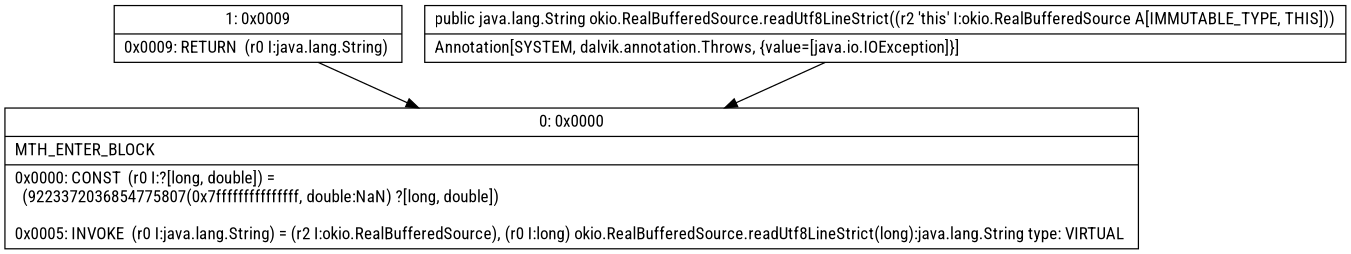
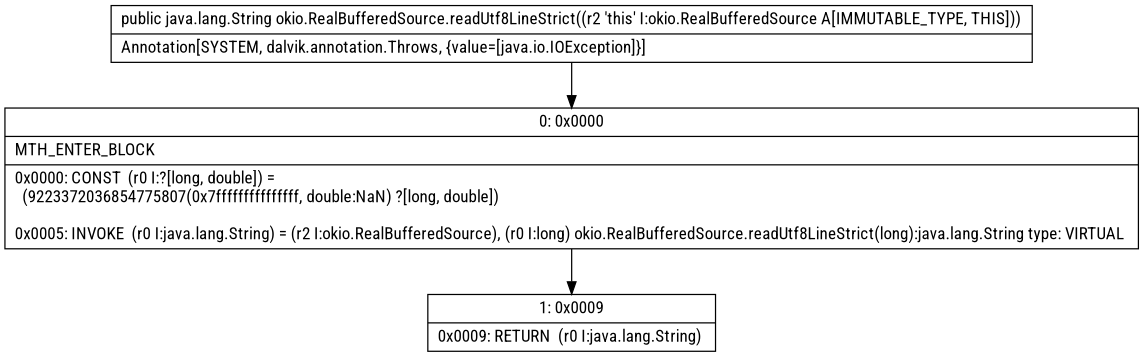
(363, 83) -> (572, 265)
